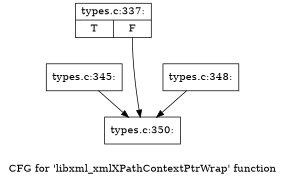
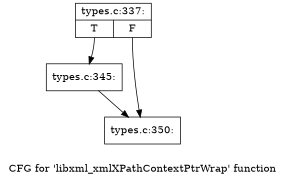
none -> (94, 47)
(201, 77) -> none
